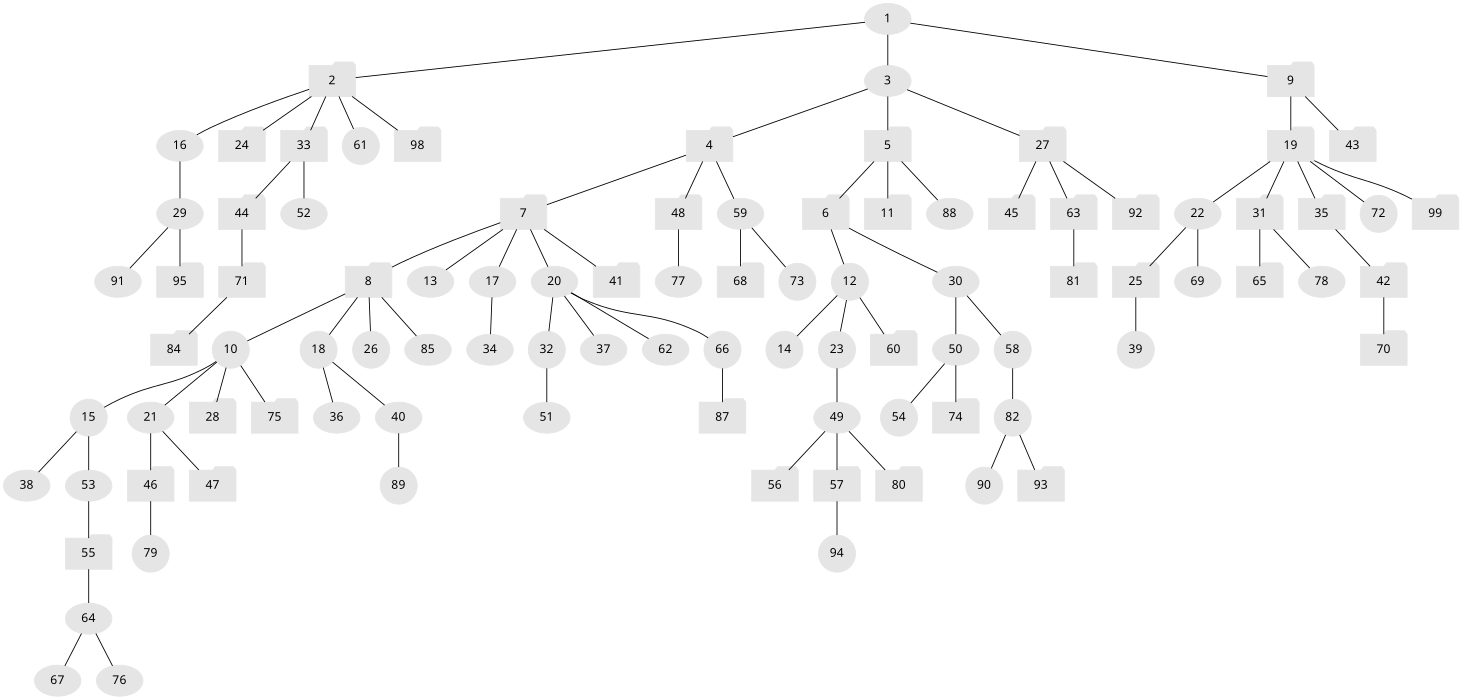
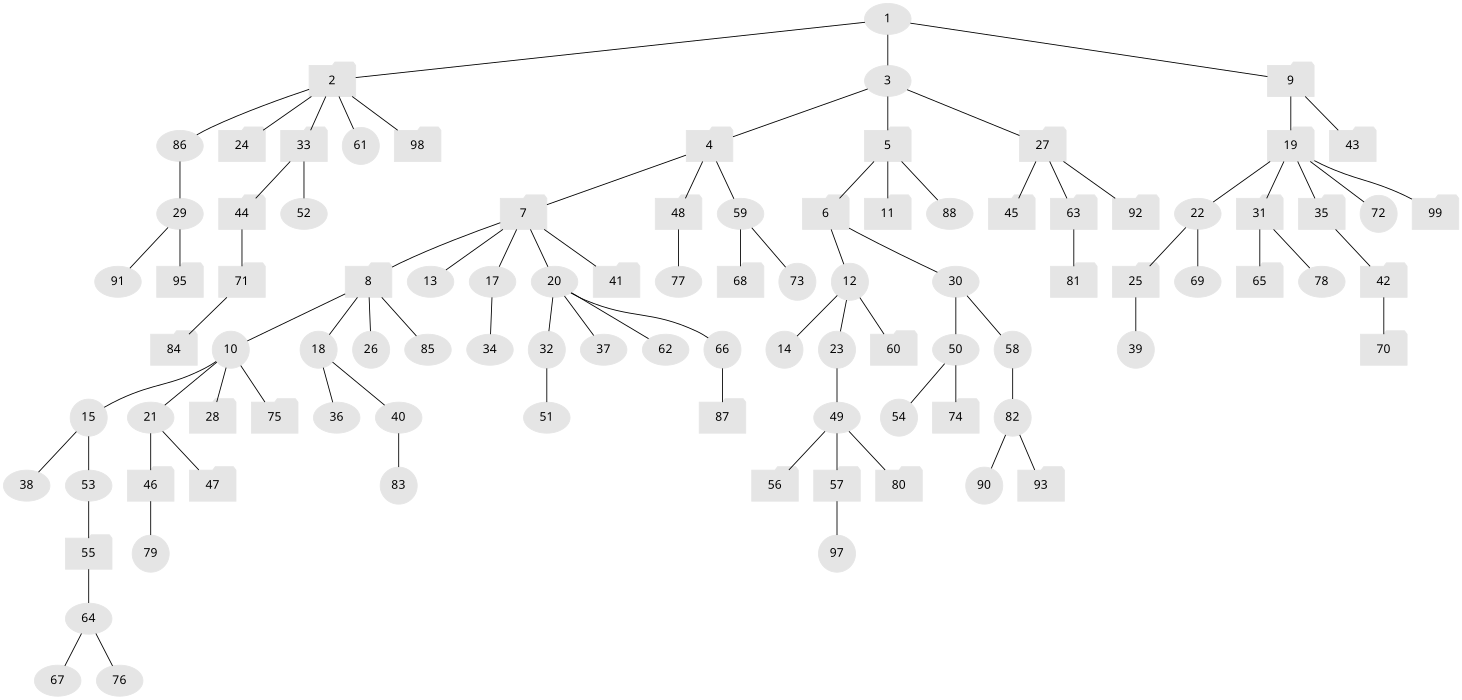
(180, 146) -> (180, 146)
(399, 486) -> (399, 486)
(837, 554) -> (837, 554)
